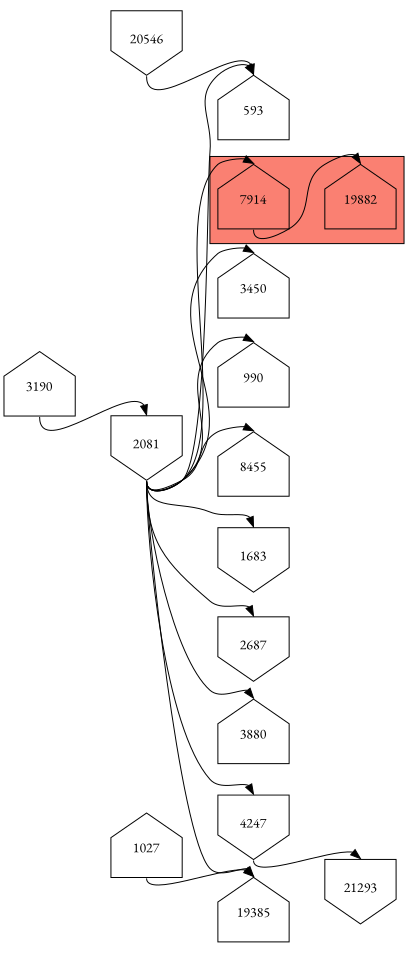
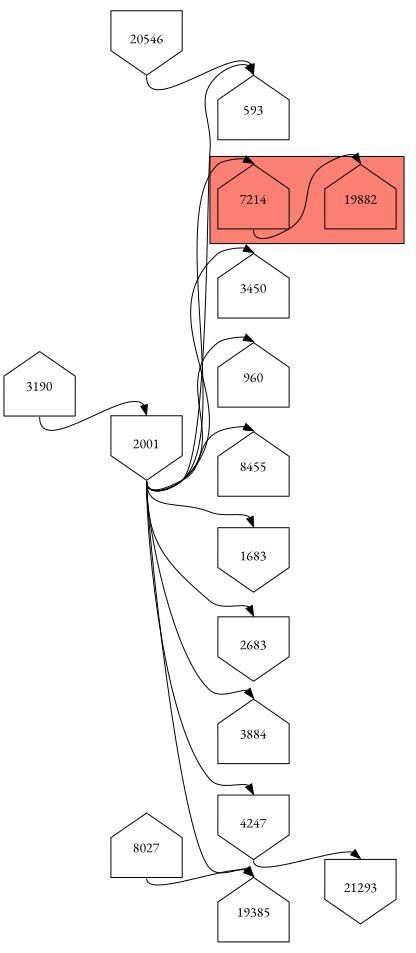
(254, 200) -> (254, 200)
(254, 378) -> (254, 378)
(147, 445) -> (147, 445)
(254, 646) -> (254, 646)
(254, 735) -> (254, 735)
(147, 849) -> (147, 849)
